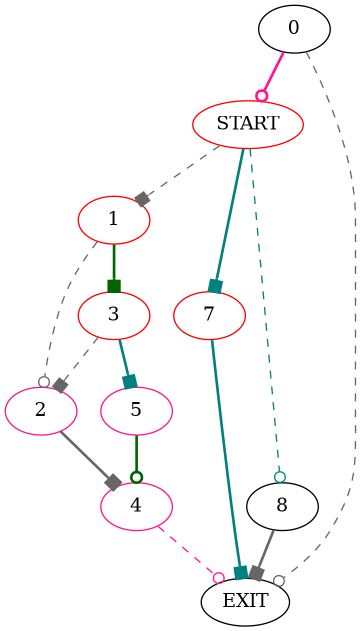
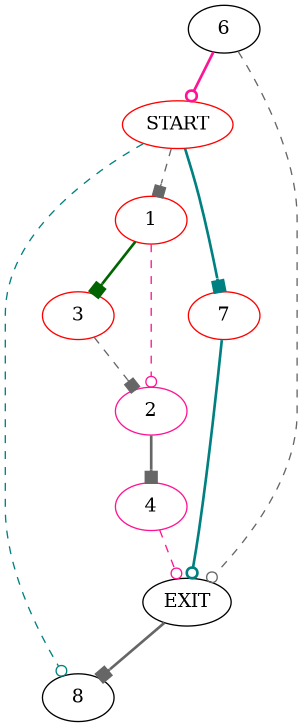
(294, 29) -> (224, 29)
(61, 305) -> (151, 310)
(137, 411) -> none
(225, 453) -> (209, 454)
(267, 548) -> (137, 646)
